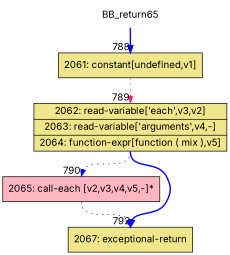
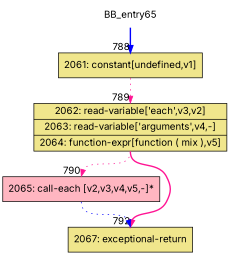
(130, 15) -> (130, 15)
(109, 164) -> (109, 164)
(170, 186) -> (170, 186)
